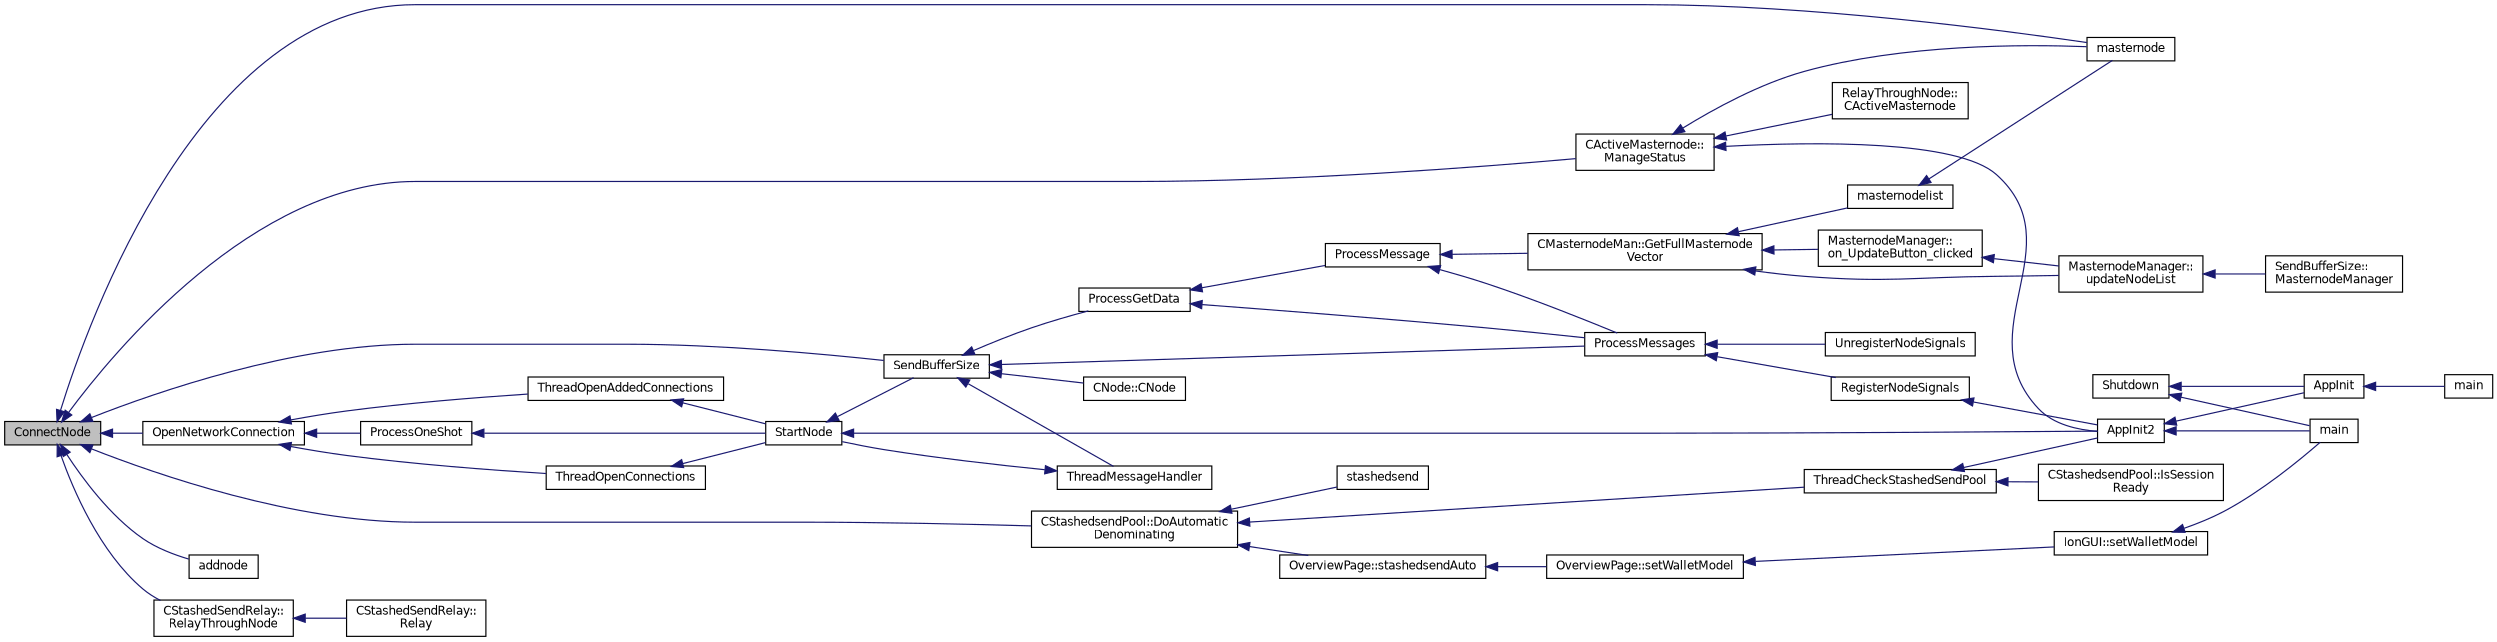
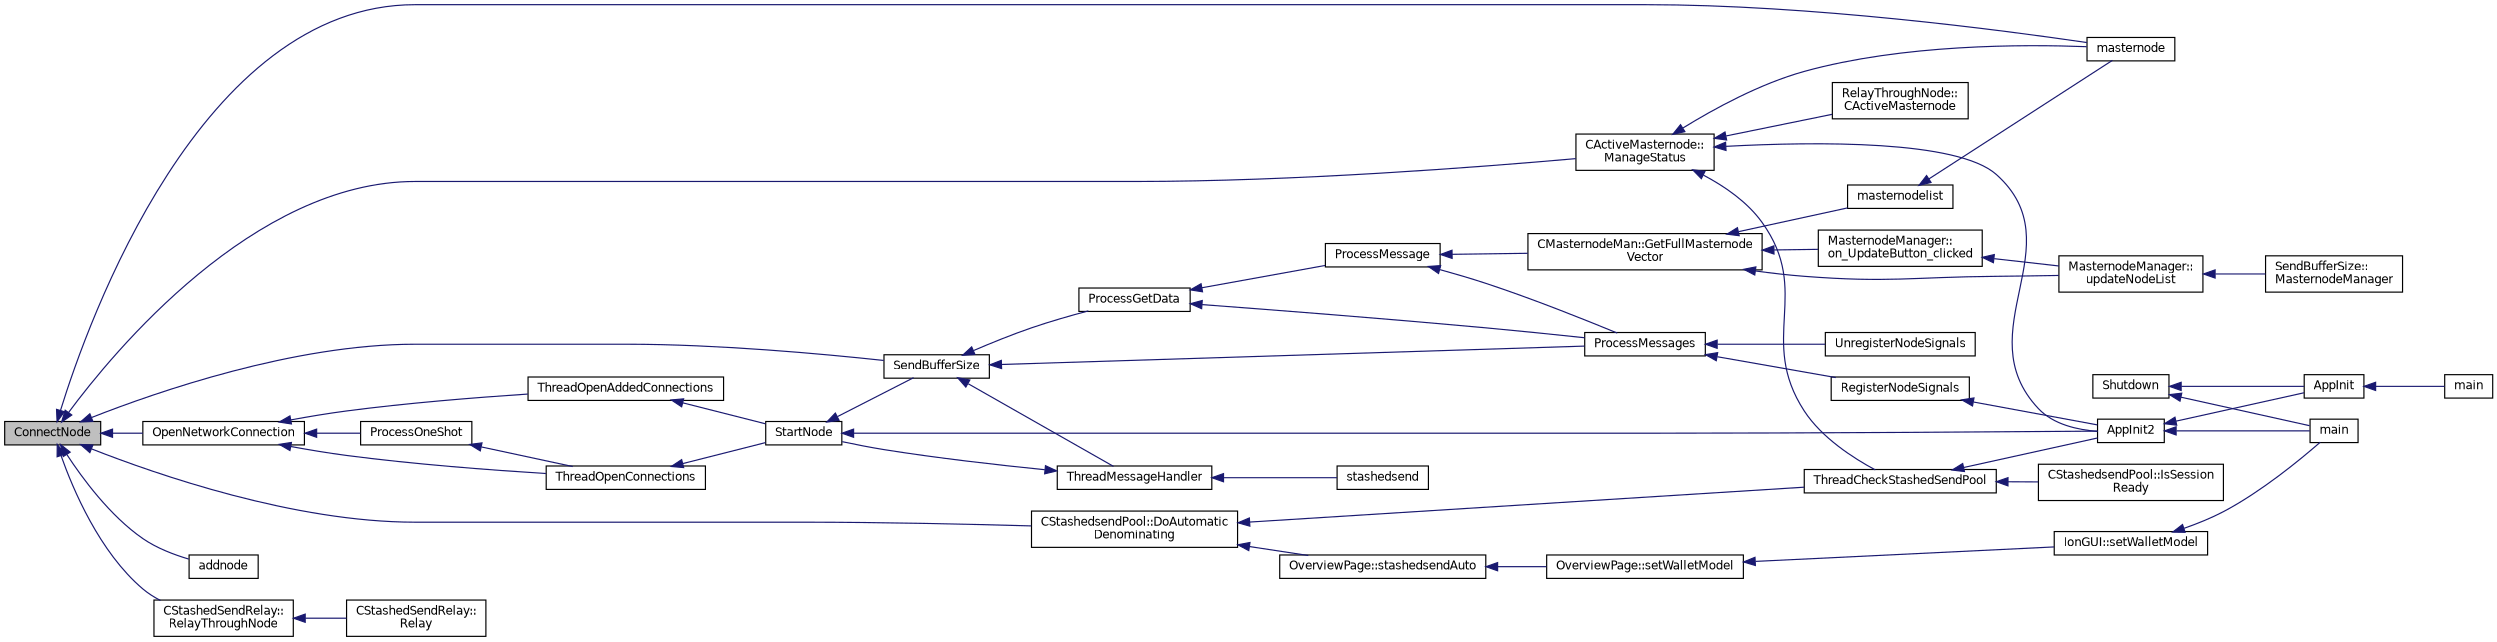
none -> (1784, 325)
(1135, 389) -> none
(625, 433) -> (527, 457)
(1284, 498) -> (1280, 478)
